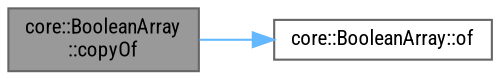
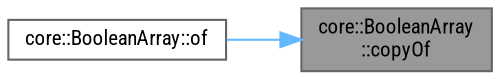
(226, 40) -> (253, 40)
